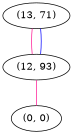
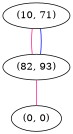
(36, 16) -> (36, 16)
(36, 67) -> (36, 67)
